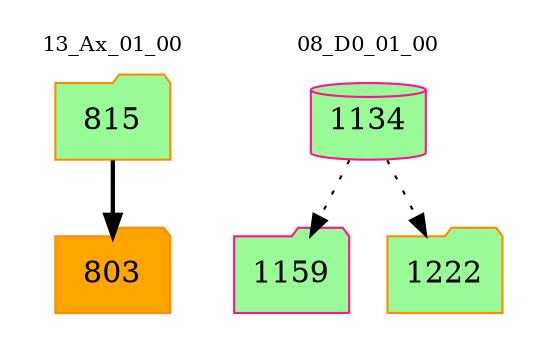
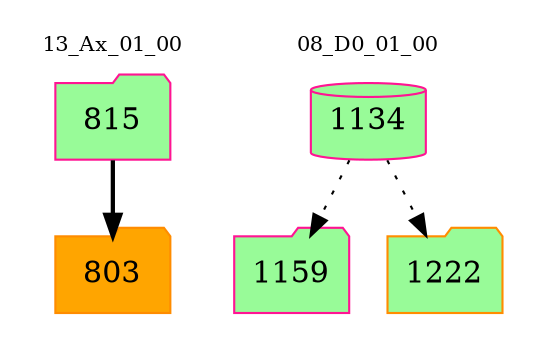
(113, 121) -> (113, 121)
